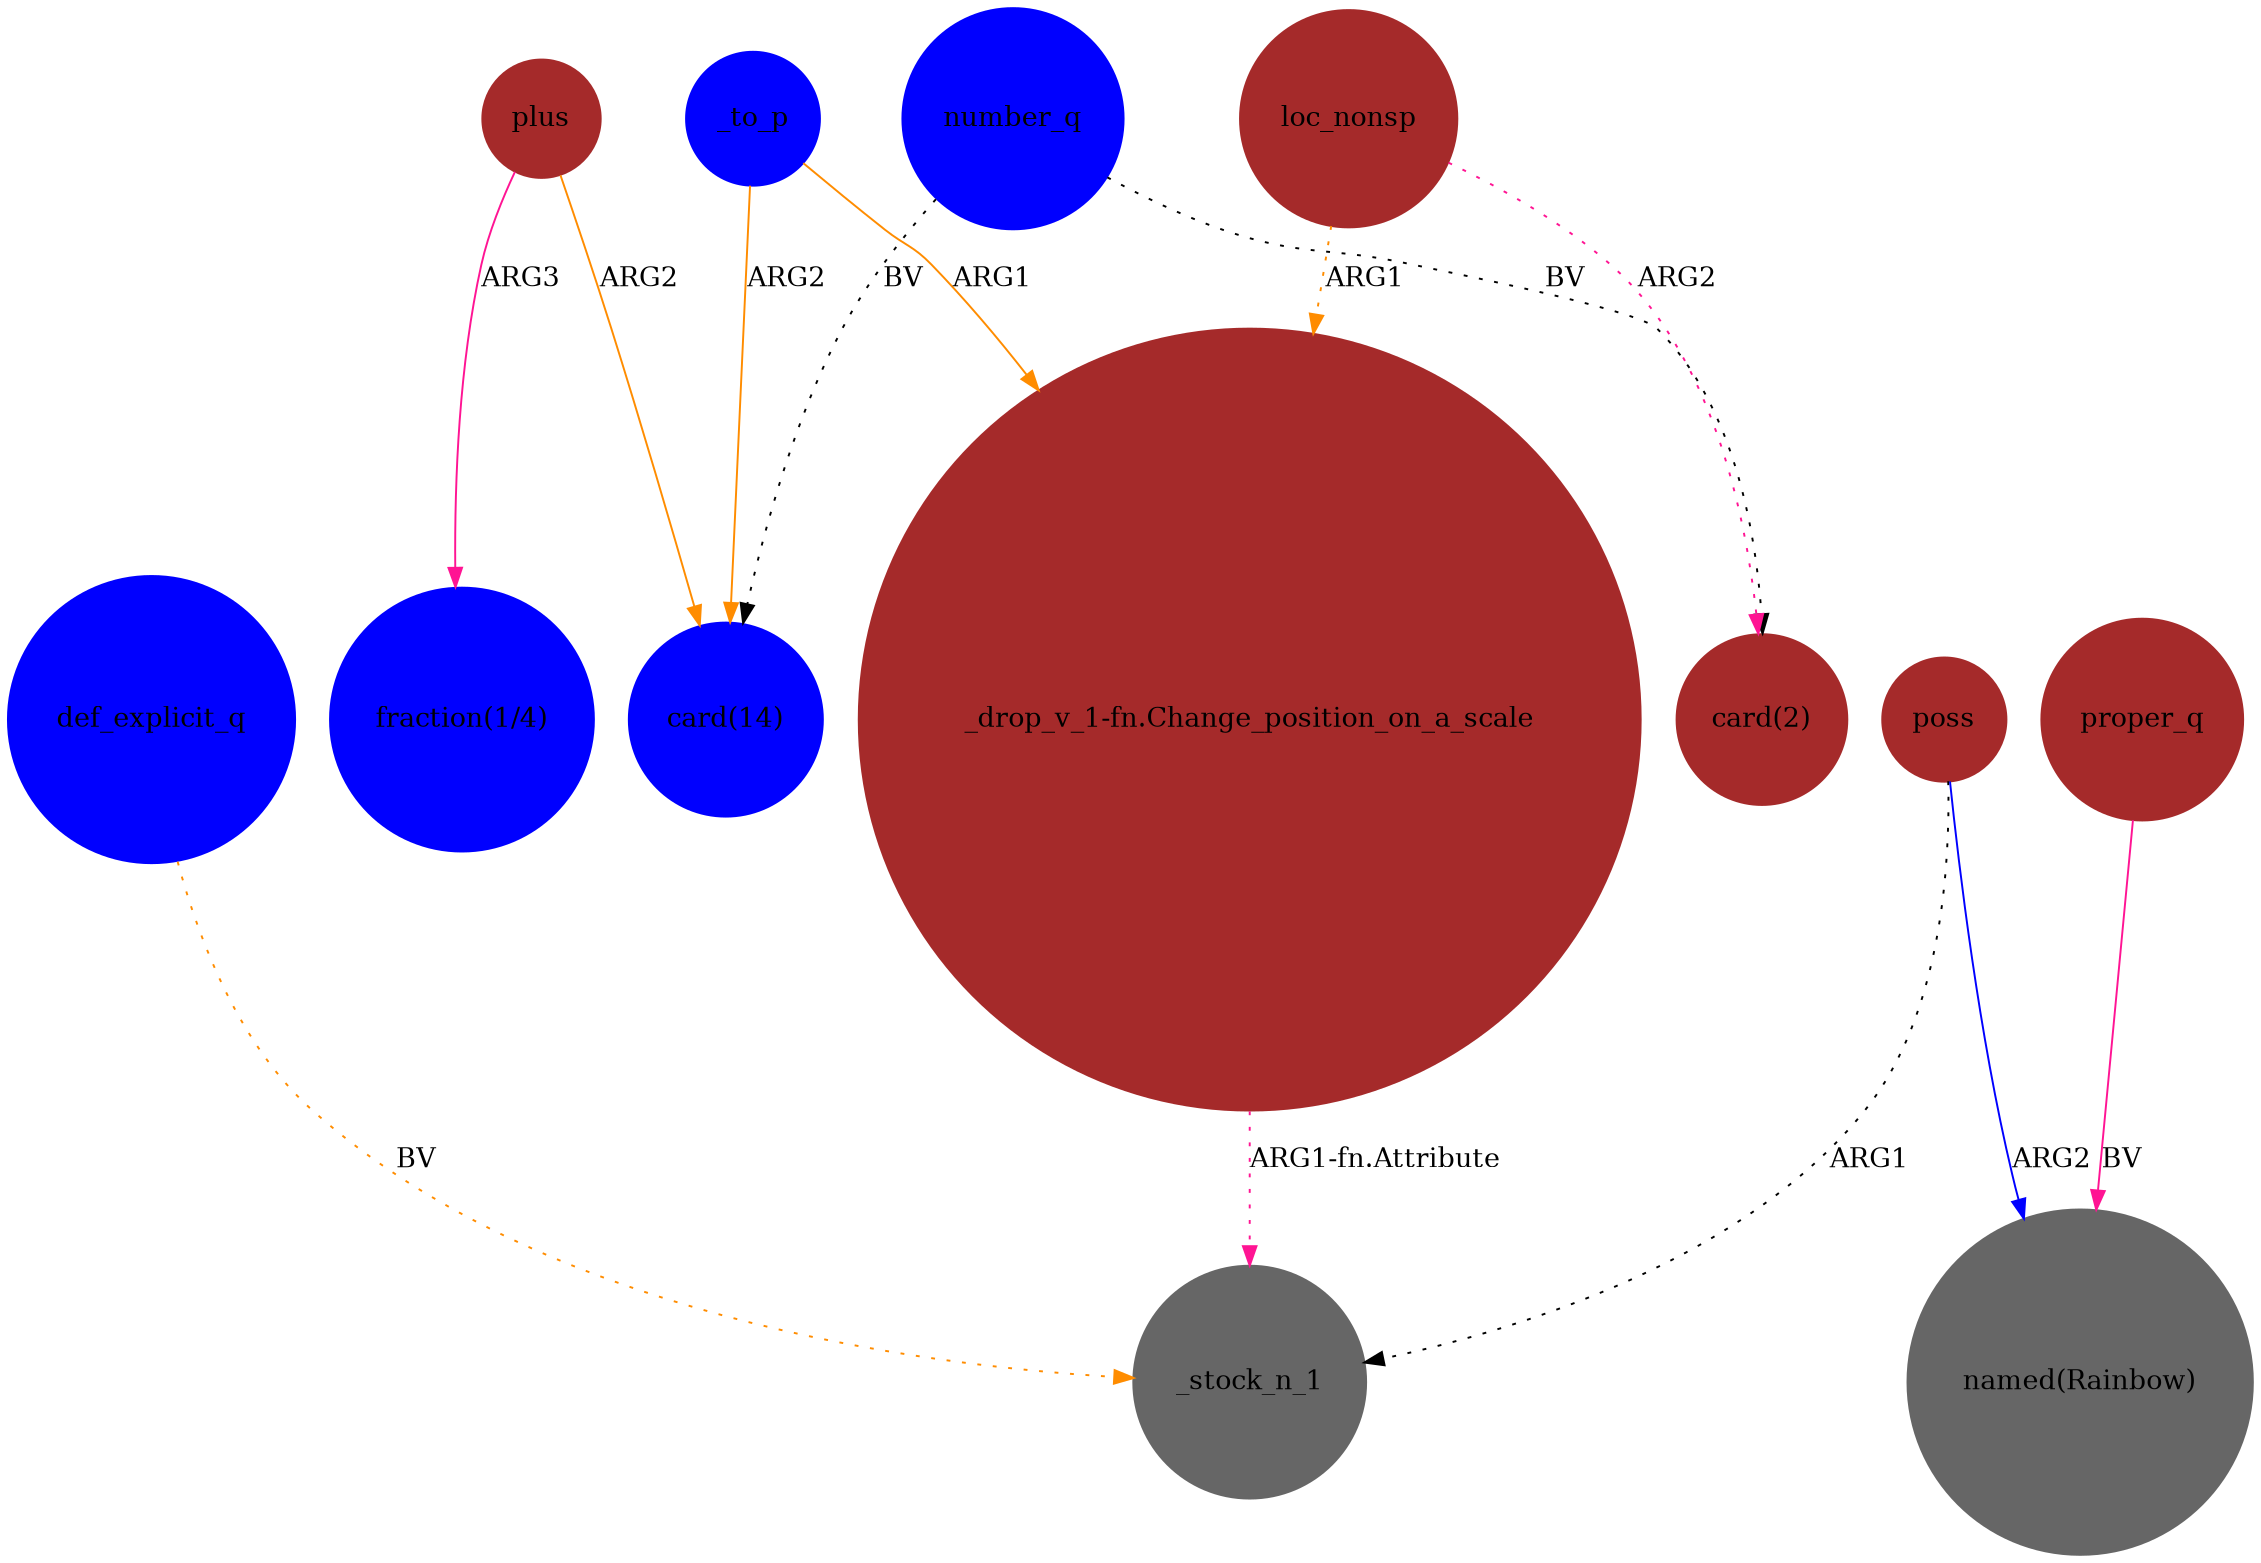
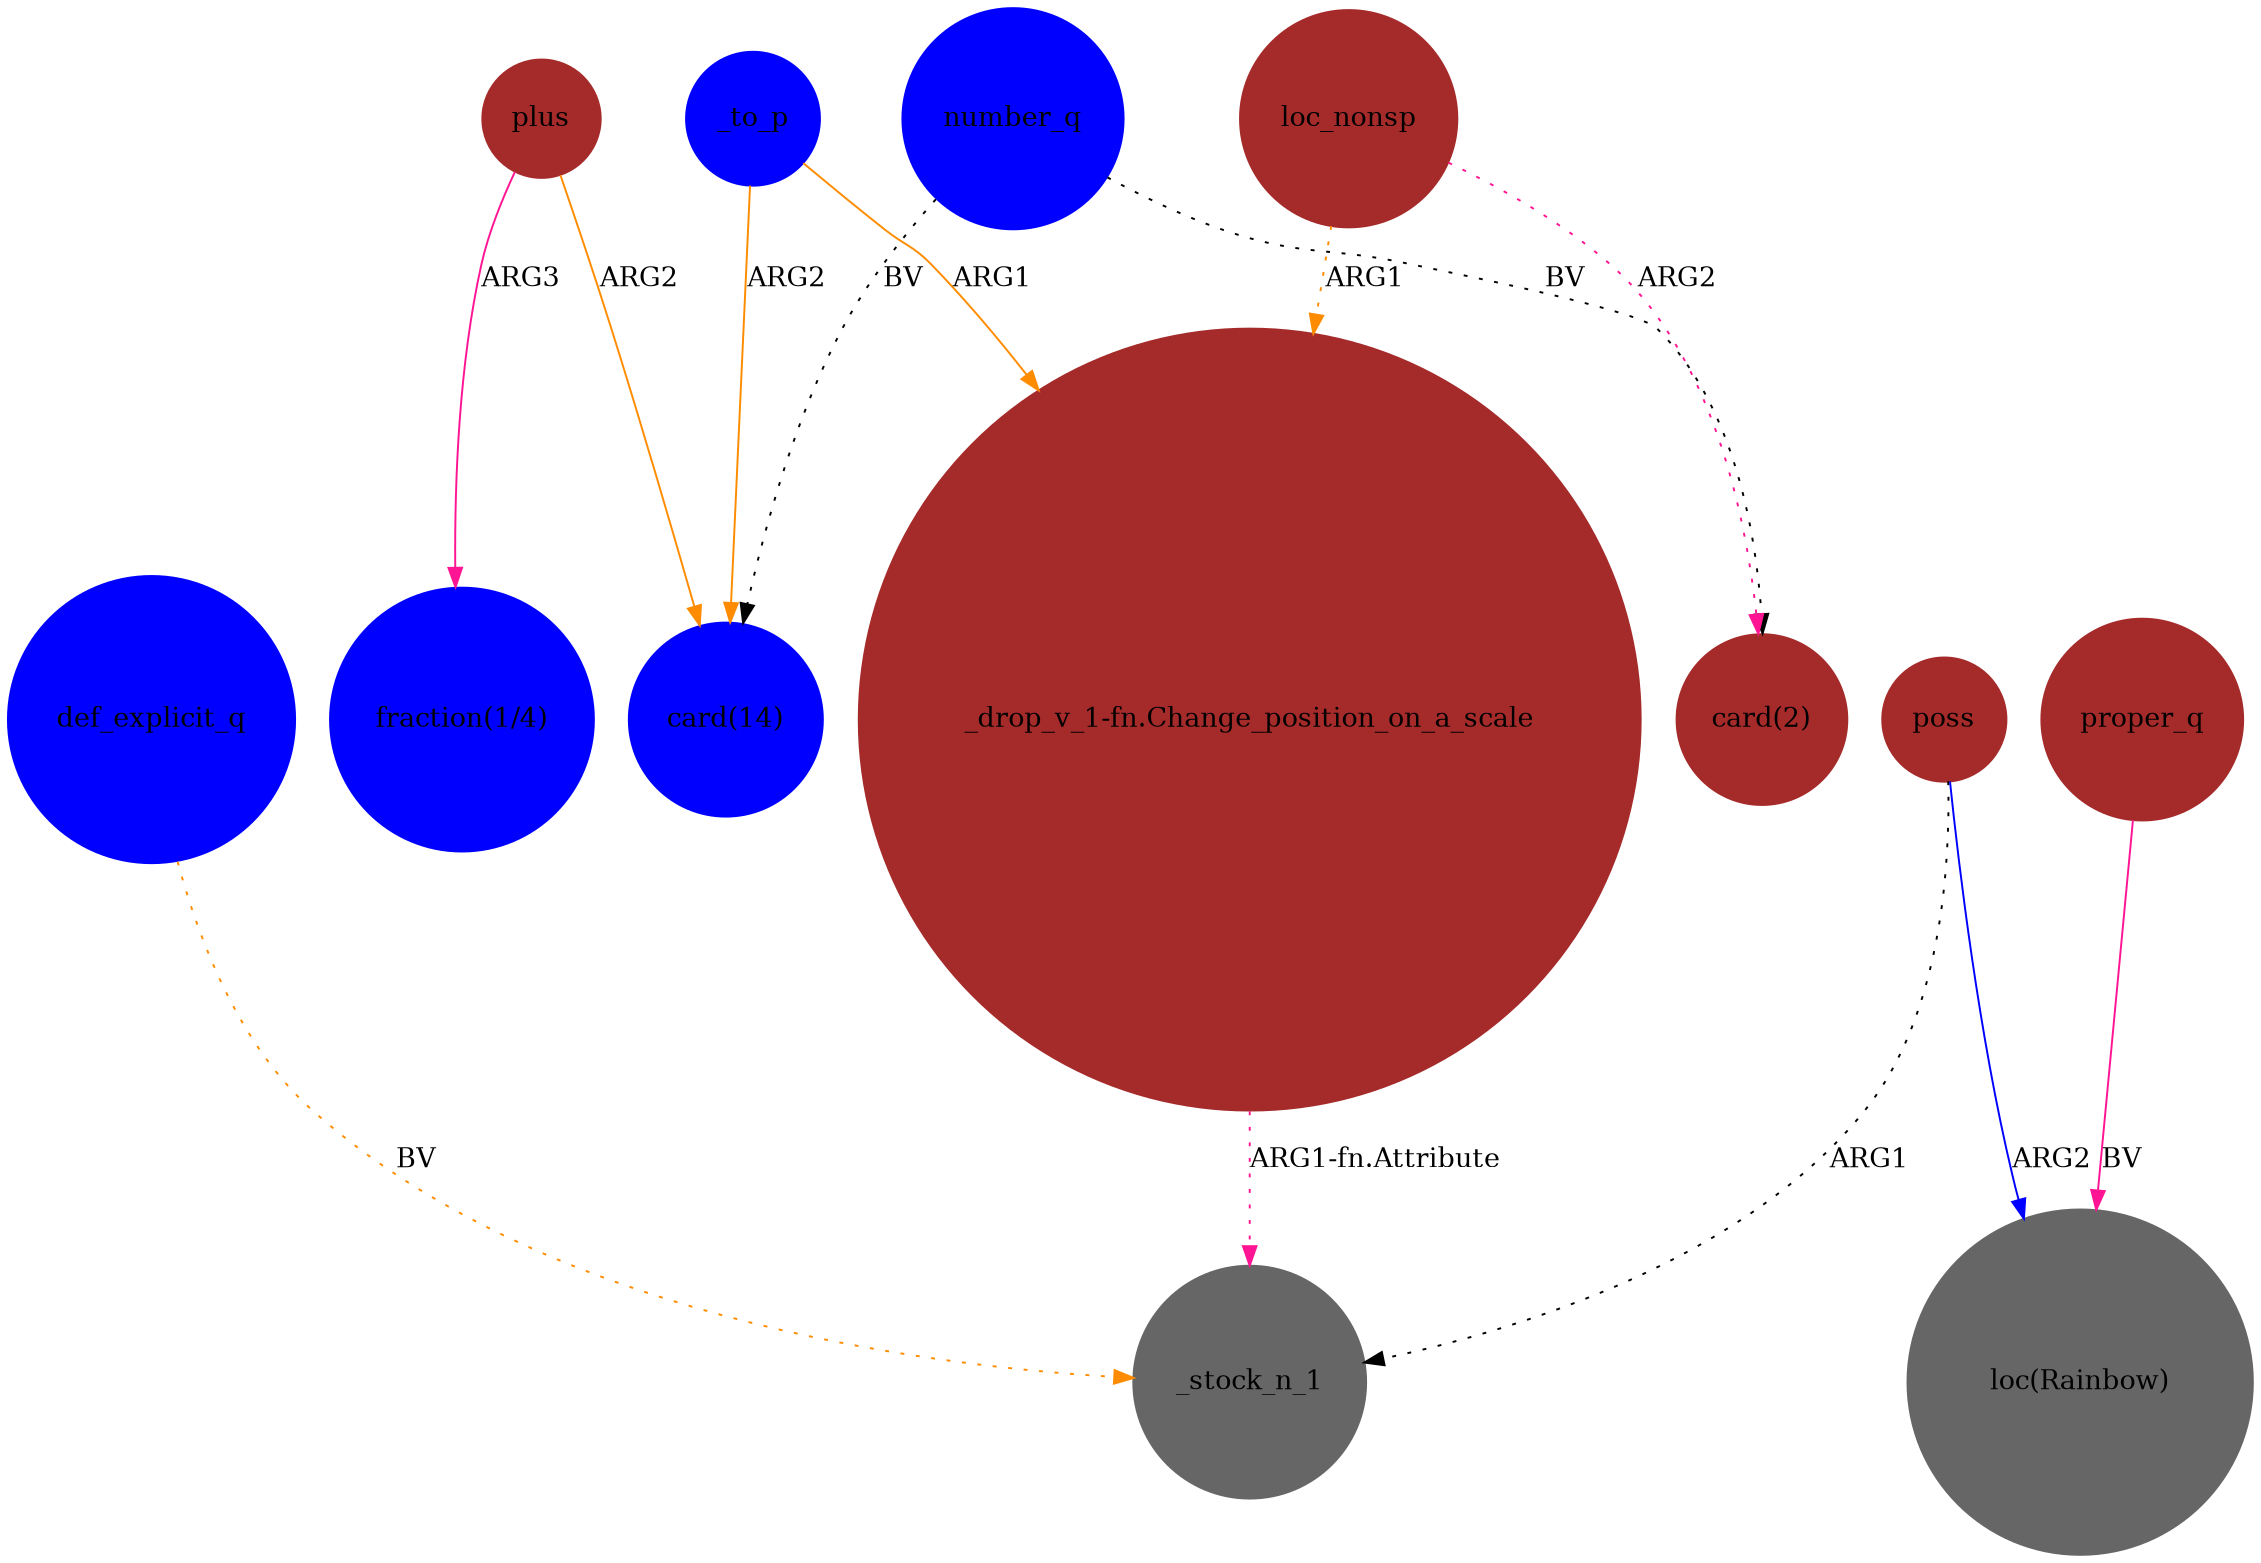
(2080, 1382) -> (2080, 1382)
